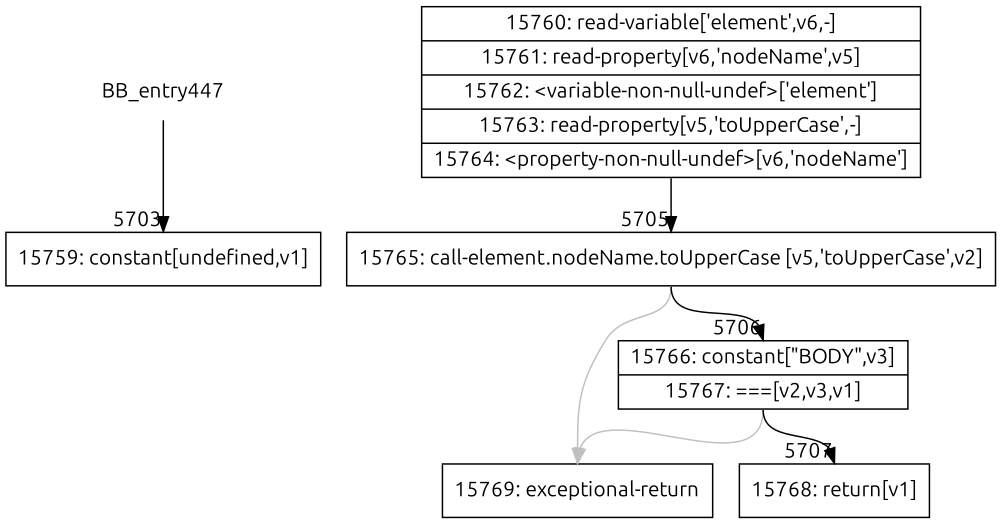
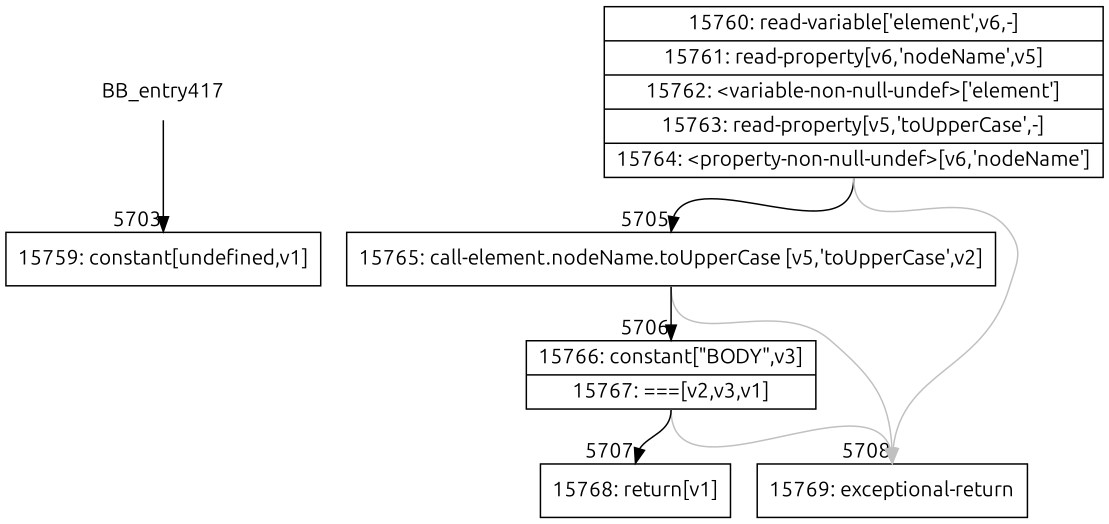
(163, 92) -> (163, 92)
none -> (1015, 269)
